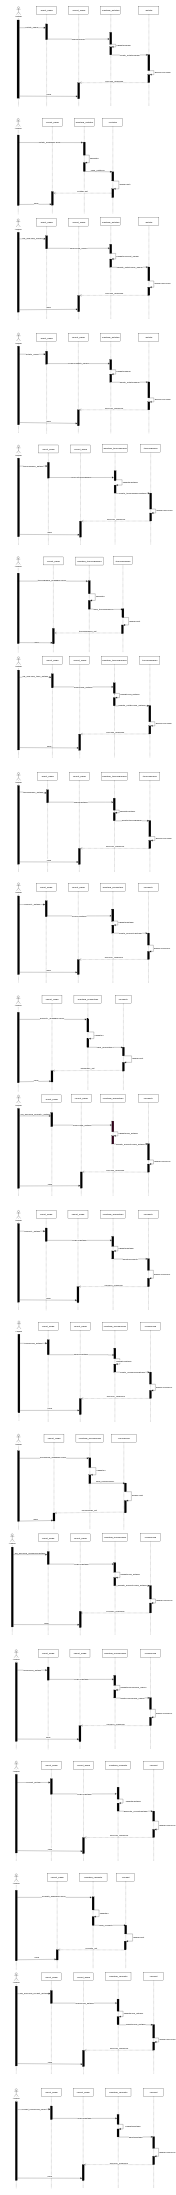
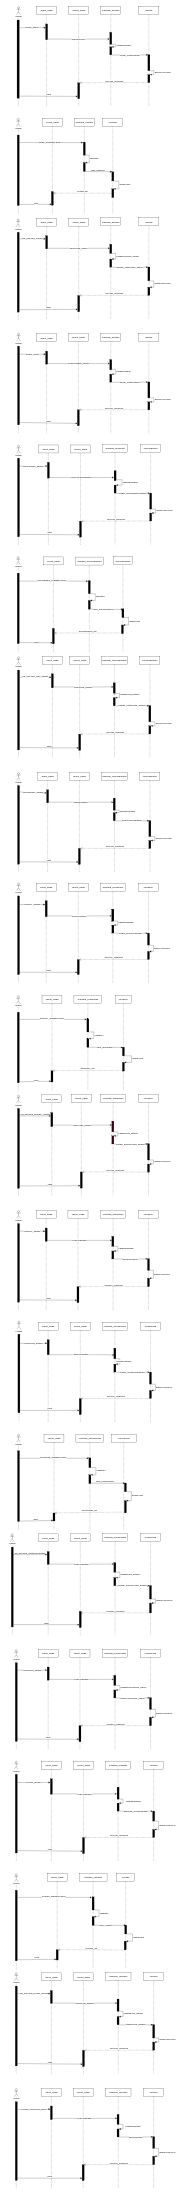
(115, 448) -> (115, 448)
